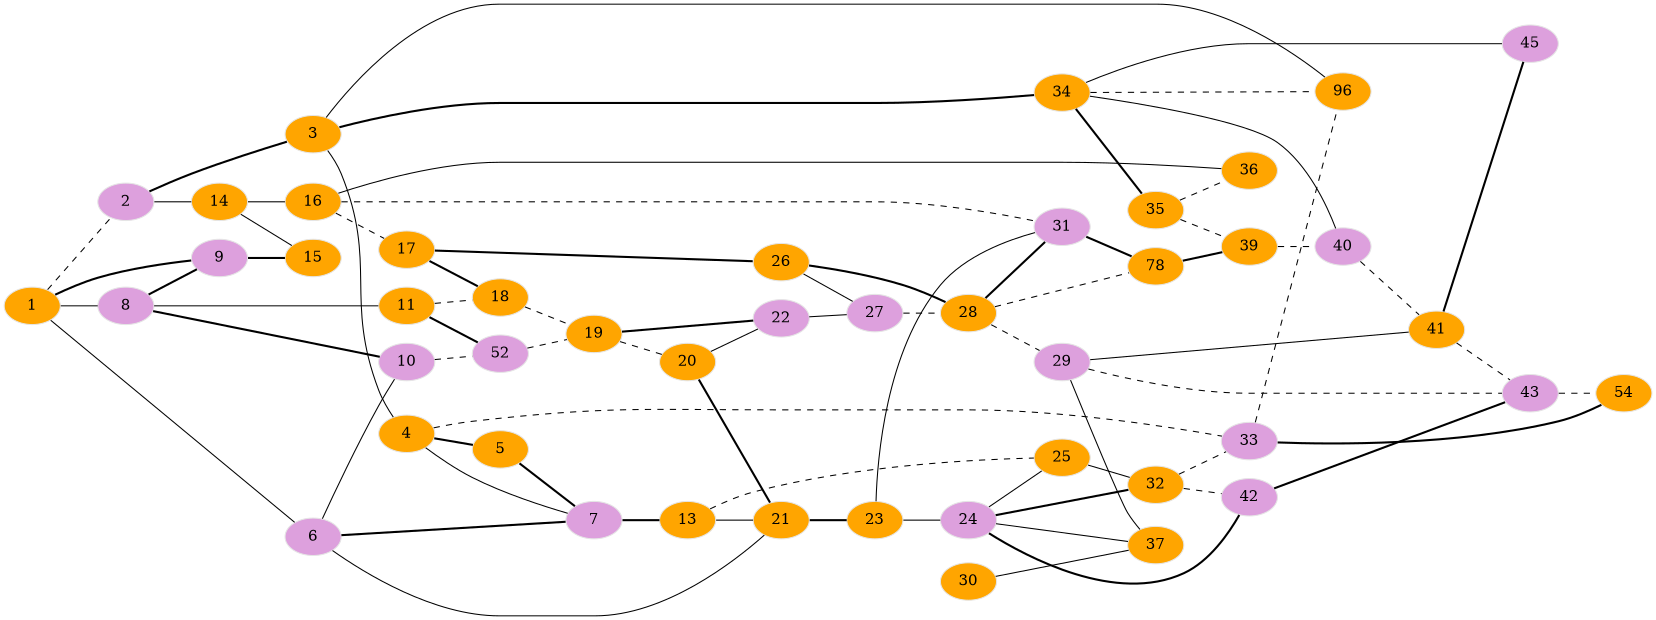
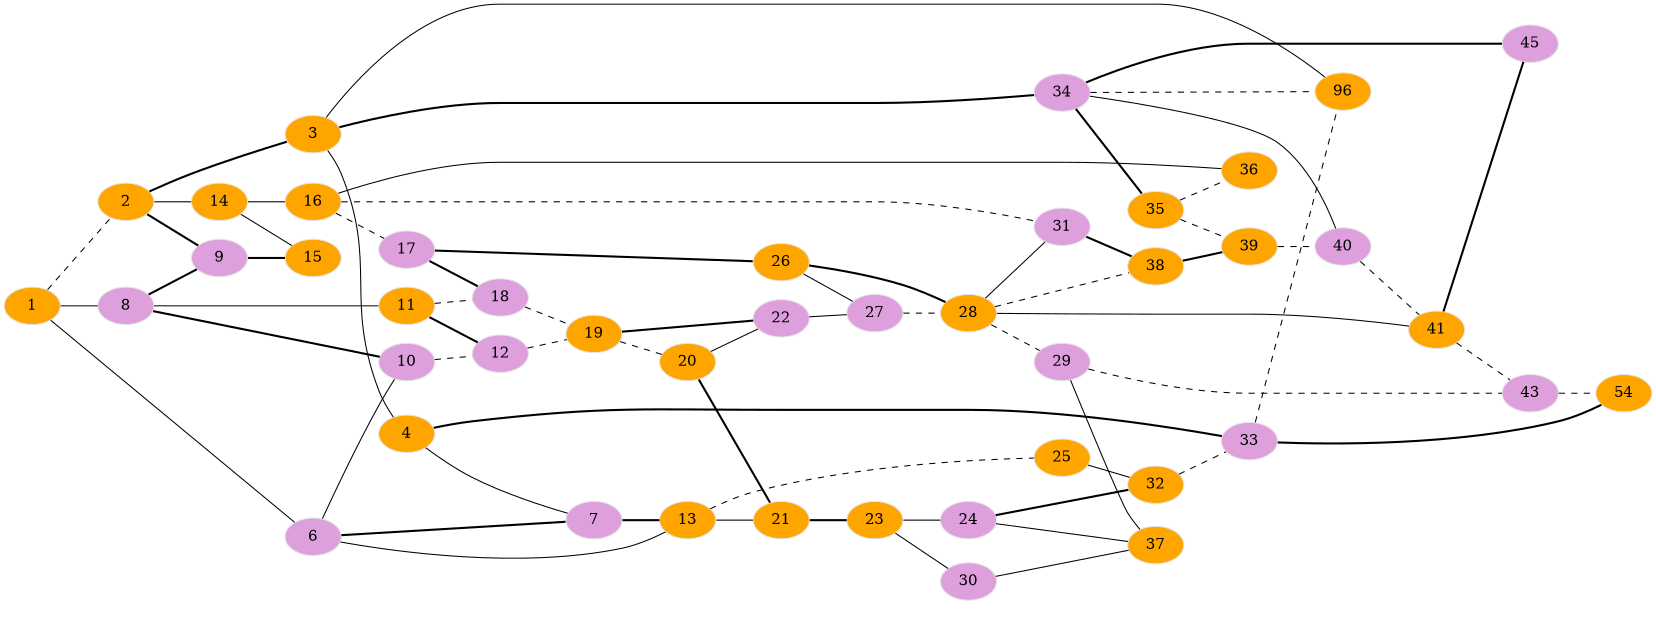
(1291, 44) -> (1291, 44)
(1062, 93) -> (1062, 93)
(126, 202) -> (126, 202)
(407, 250) -> (407, 250)
(1156, 266) -> (1156, 266)
(1015, 270) -> (1015, 270)
(122, 272) -> (173, 230)
(500, 298) -> (500, 298)
(910, 336) -> (922, 551)
(1249, 346) -> (1203, 314)
(500, 354) -> (500, 354)
(828, 410) -> (828, 410)
(500, 449) -> none
(1015, 489) -> none
(1249, 497) -> none
(968, 582) -> (968, 582)
(552, 616) -> (504, 558)
